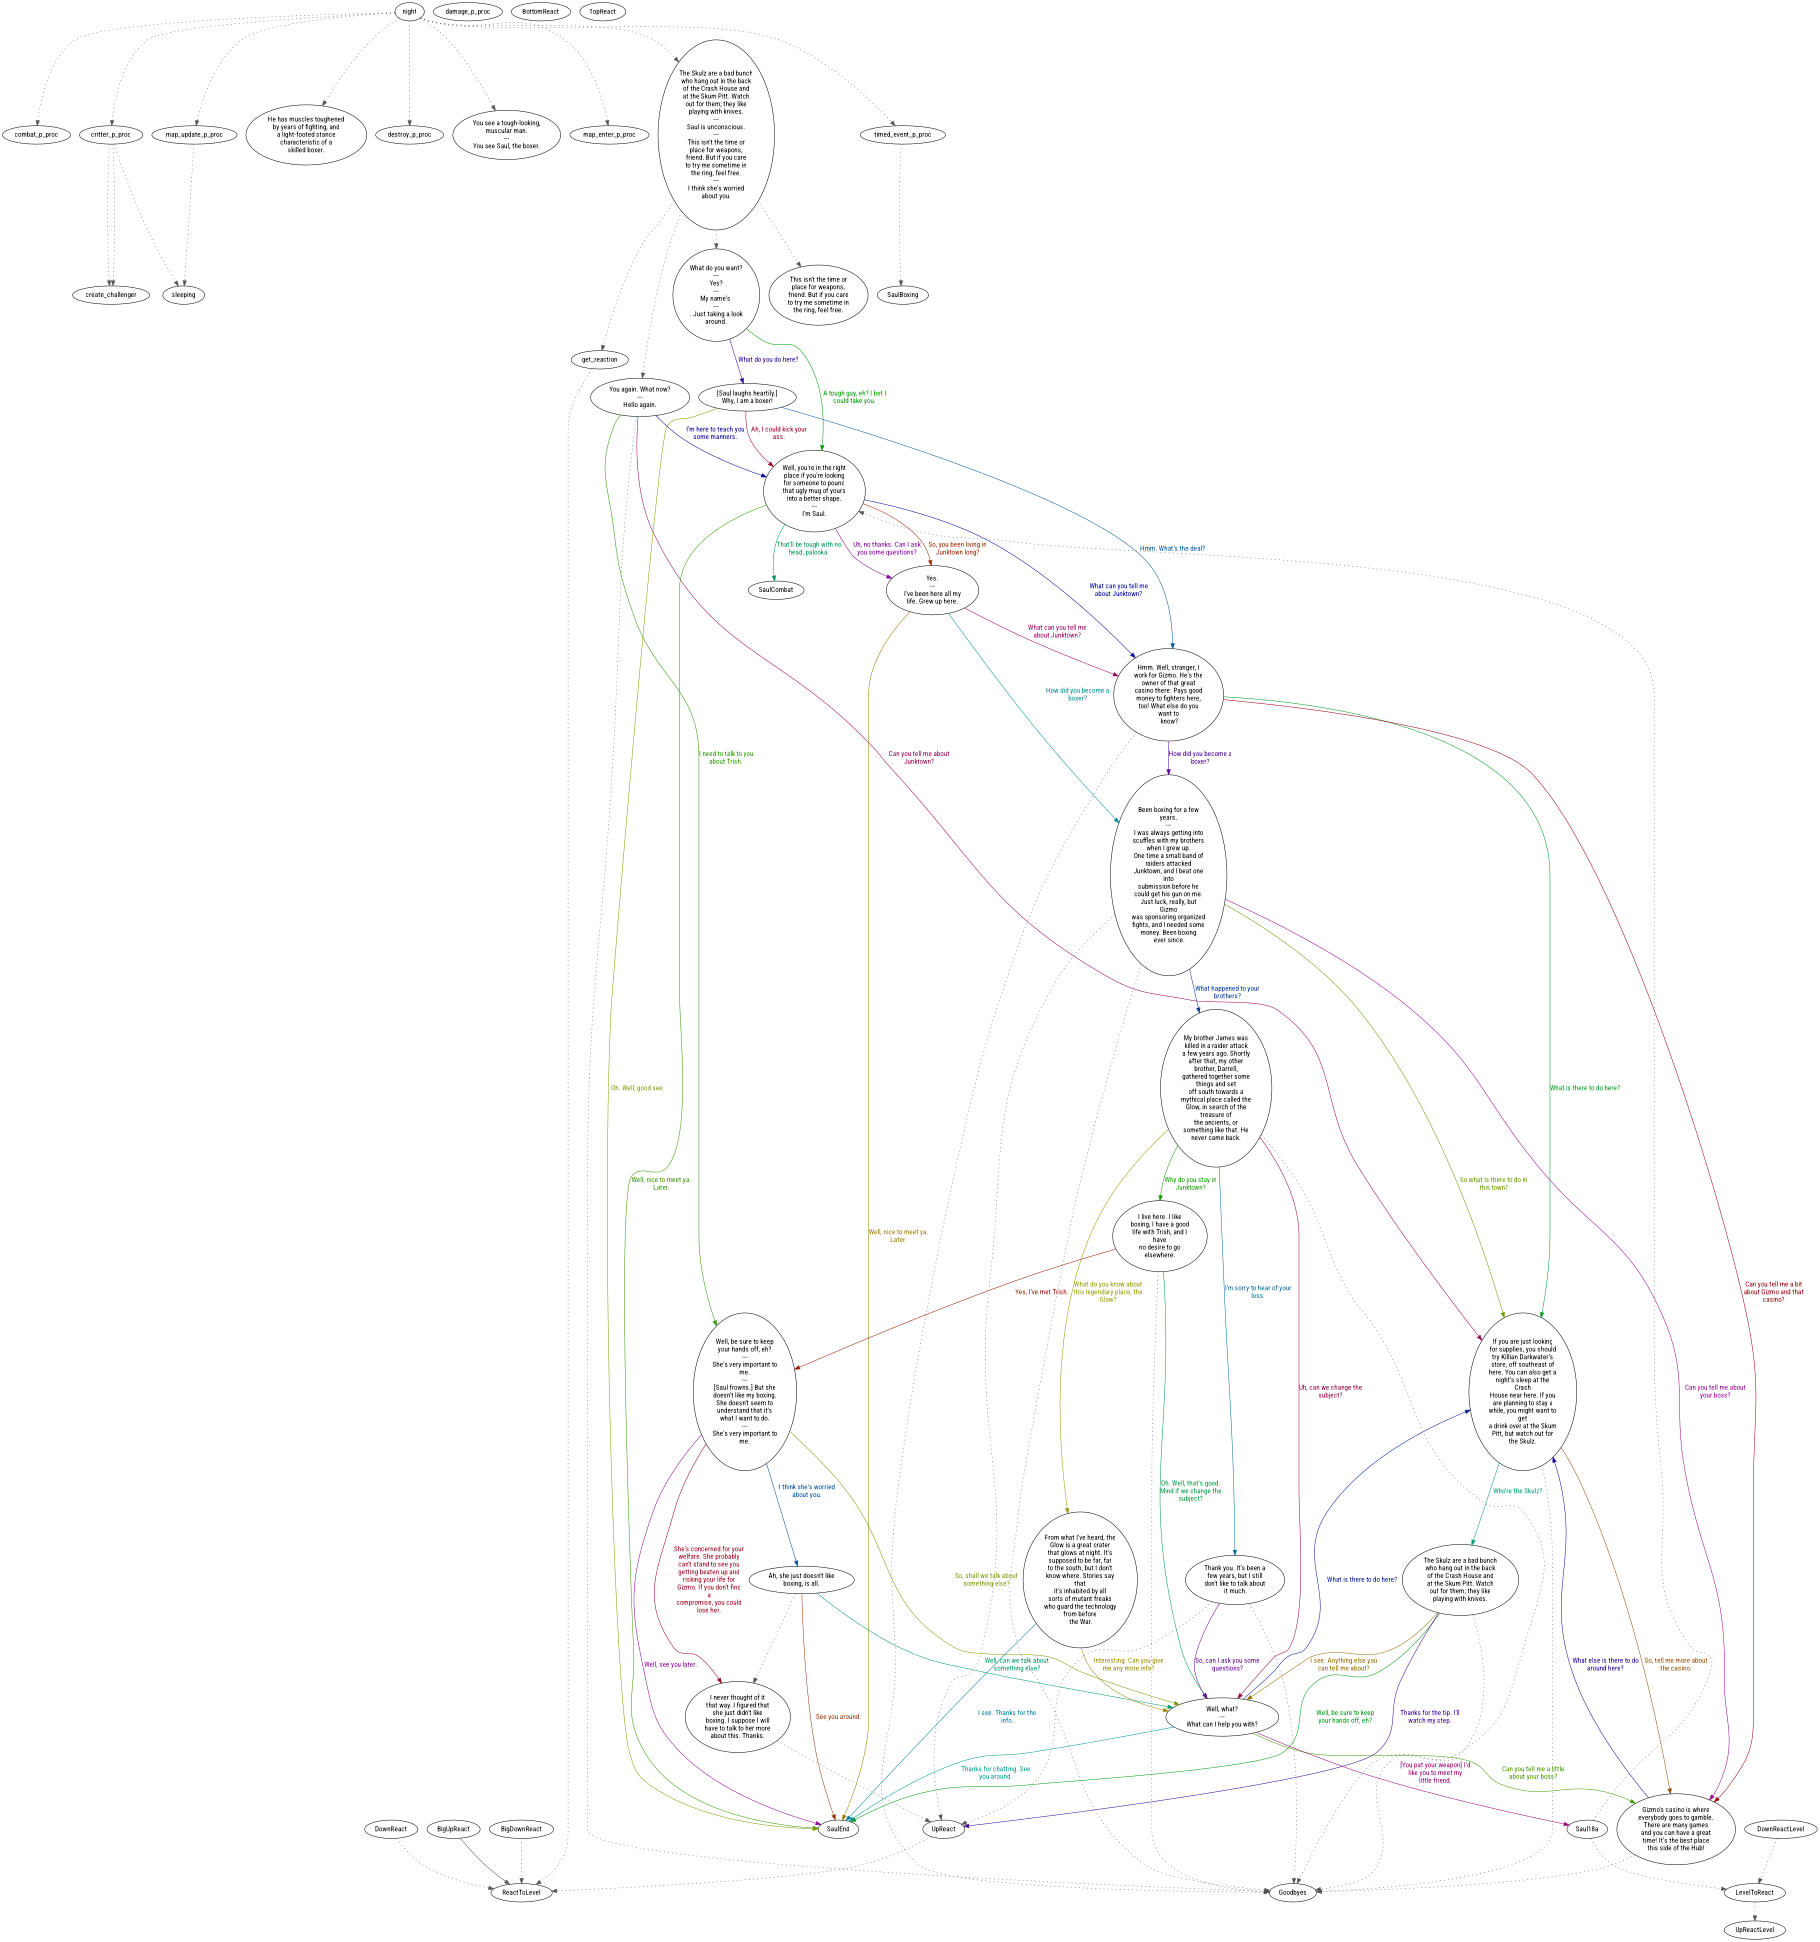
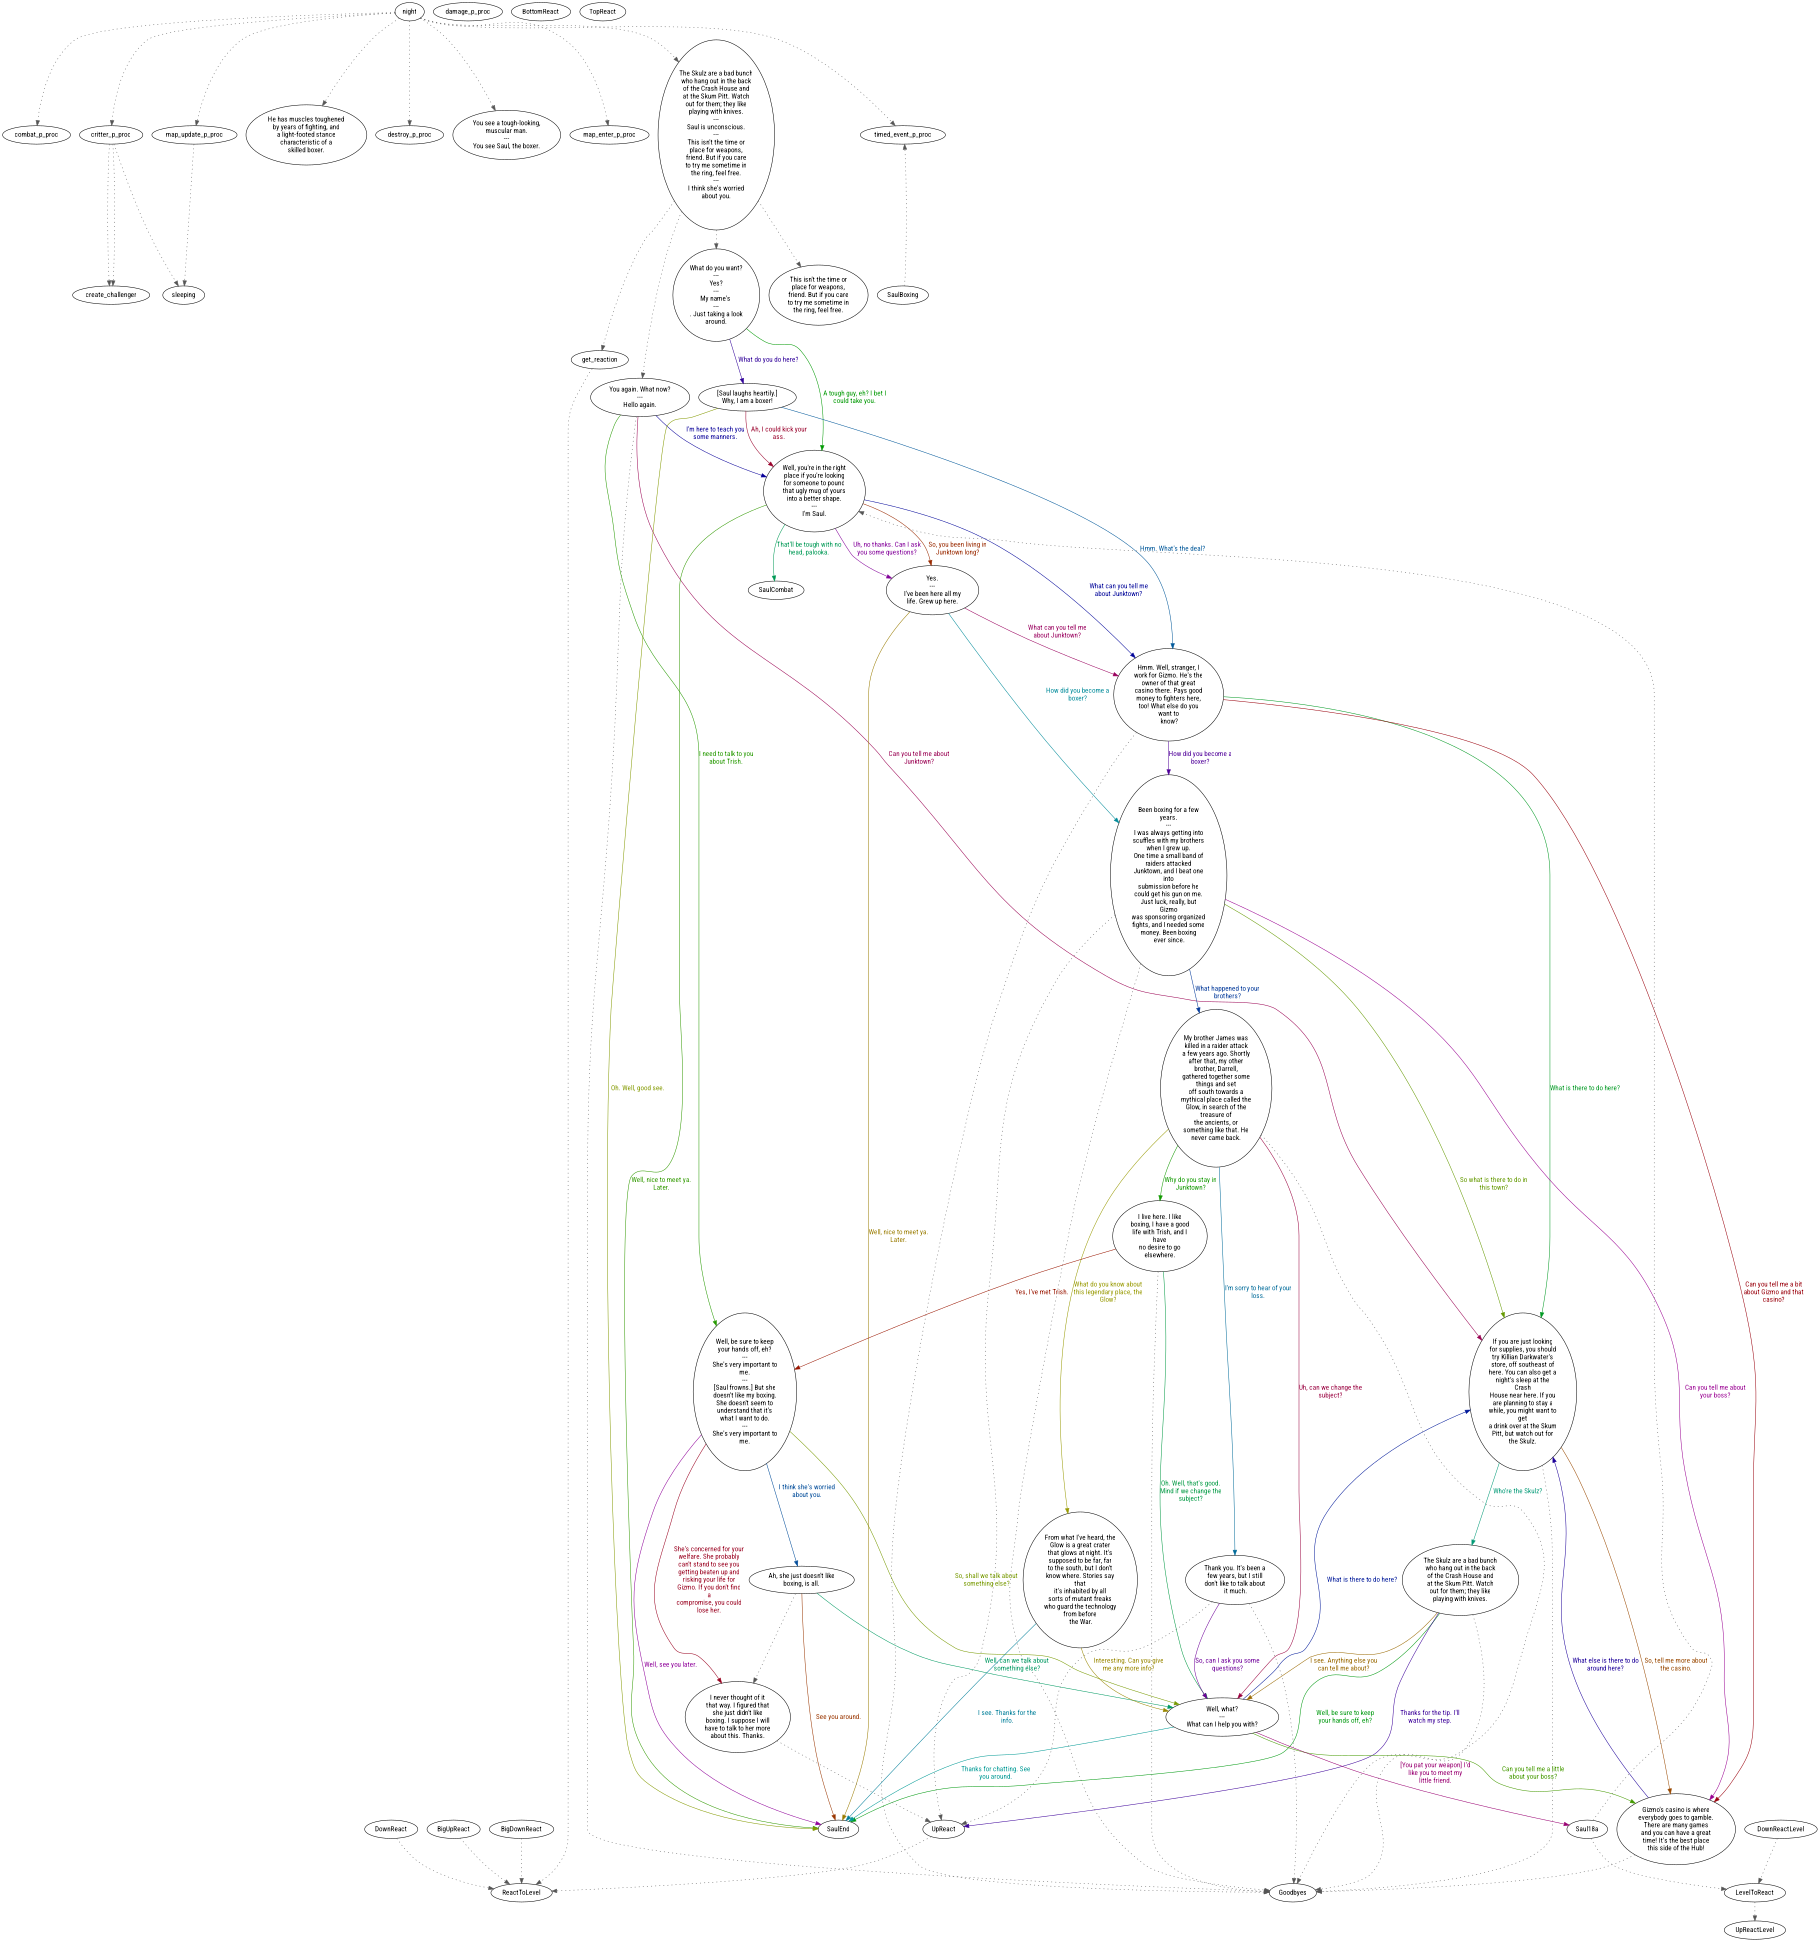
(899, 212) -> (906, 218)
(481, 1861) -> (481, 1861)
